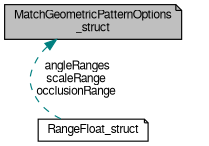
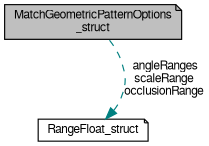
(31, 87) -> (125, 74)
